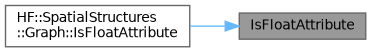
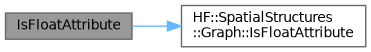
(207, 26) -> (150, 26)
